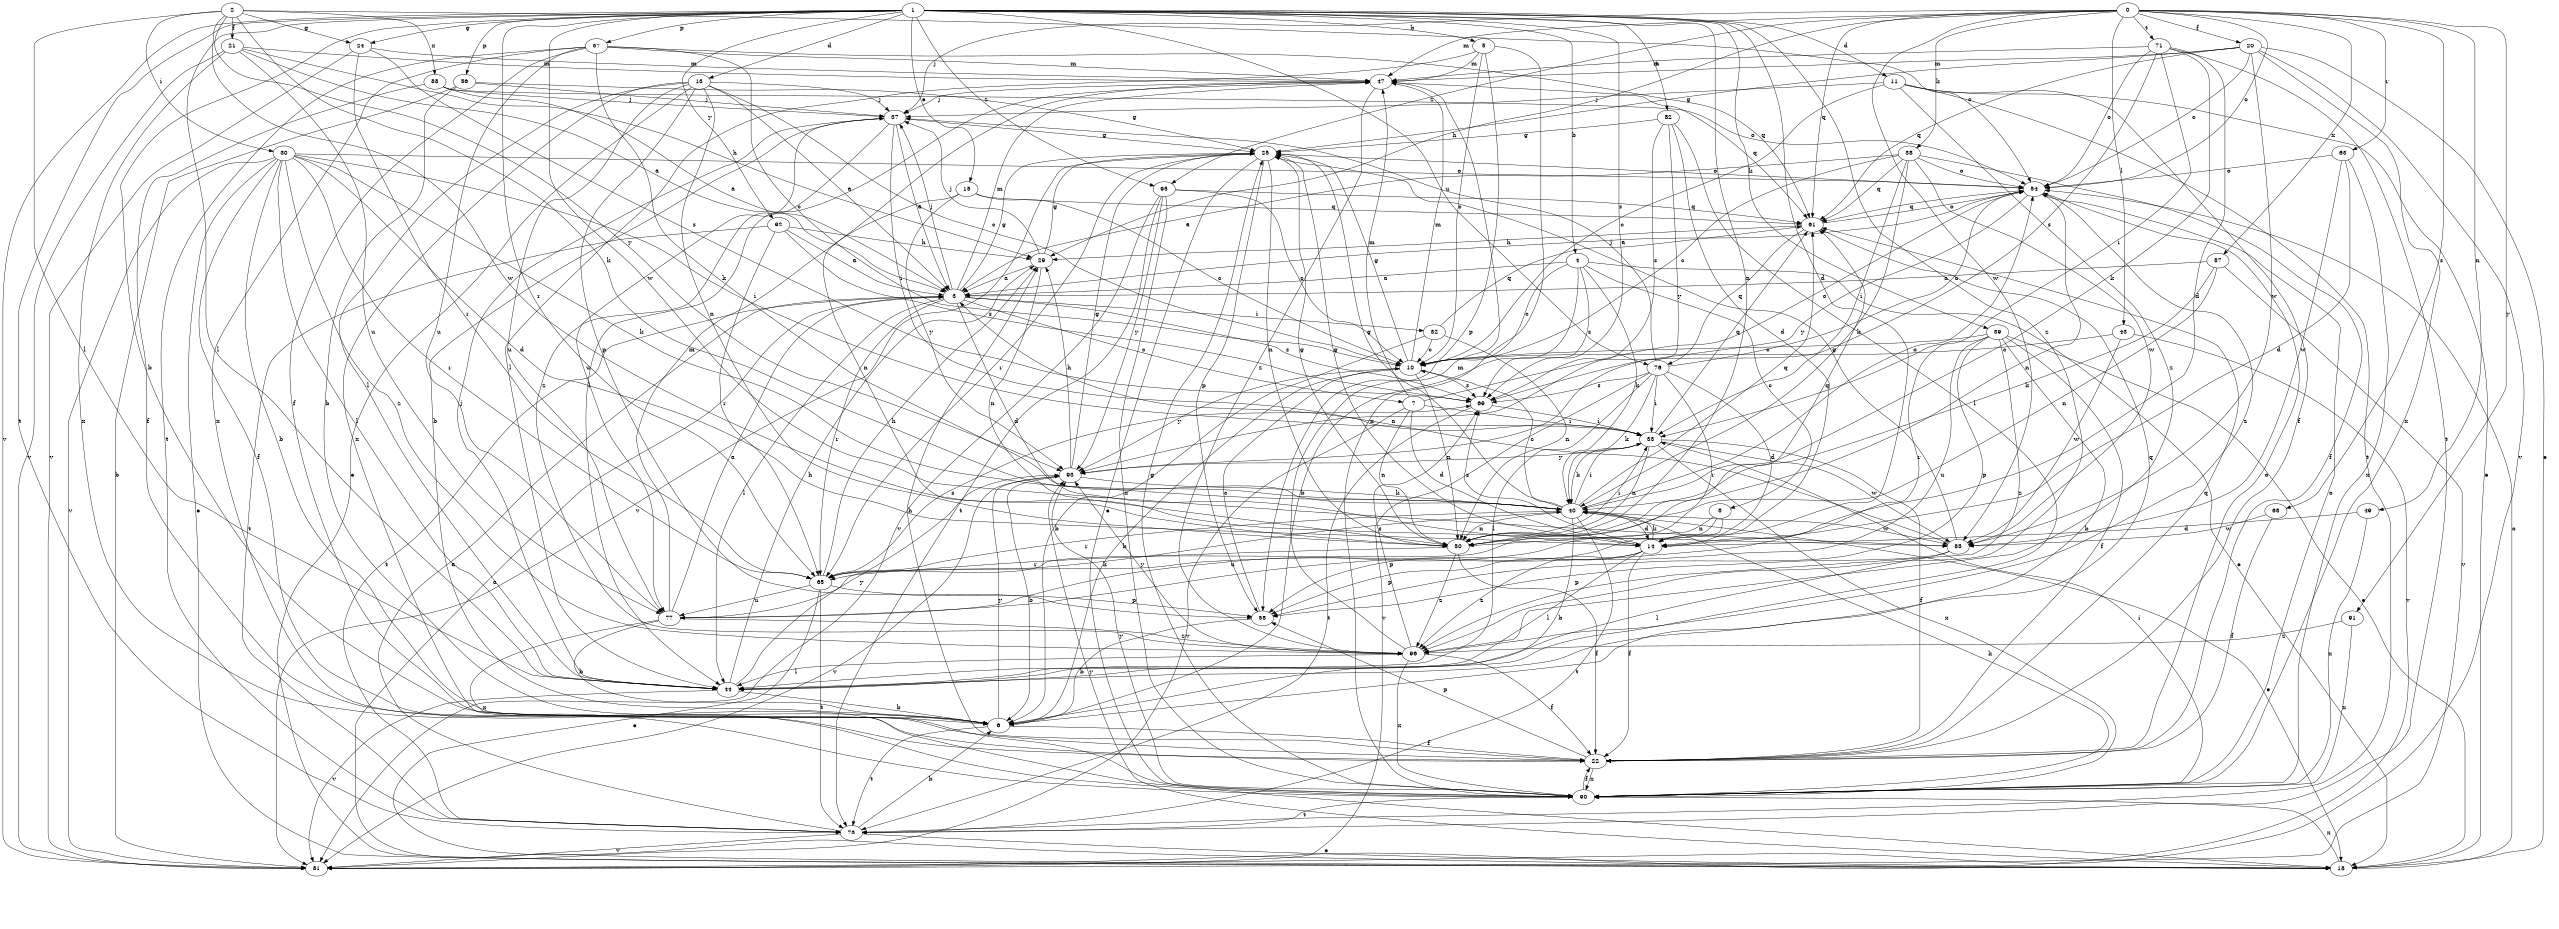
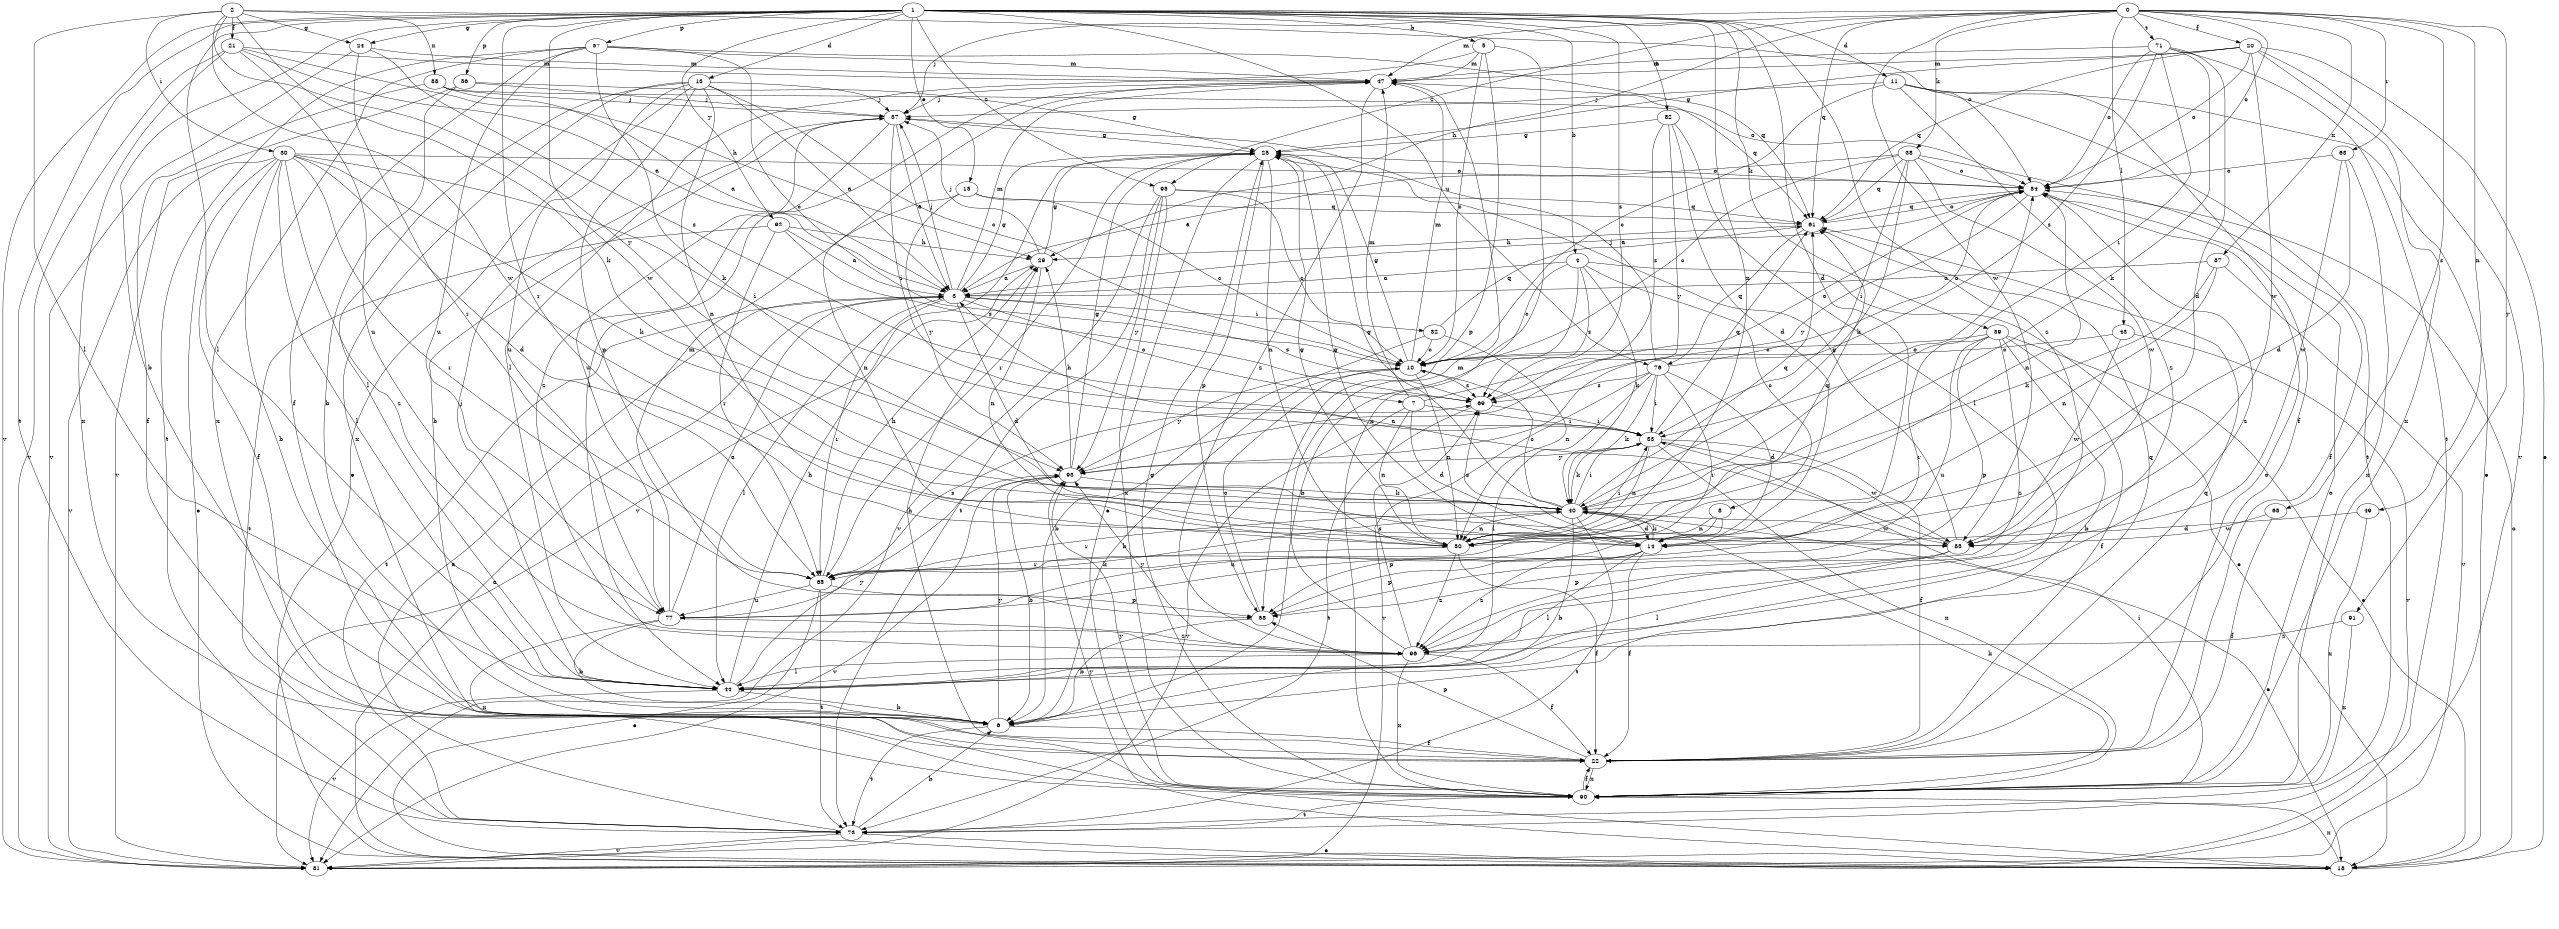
(117, 475) -> (117, 475)
